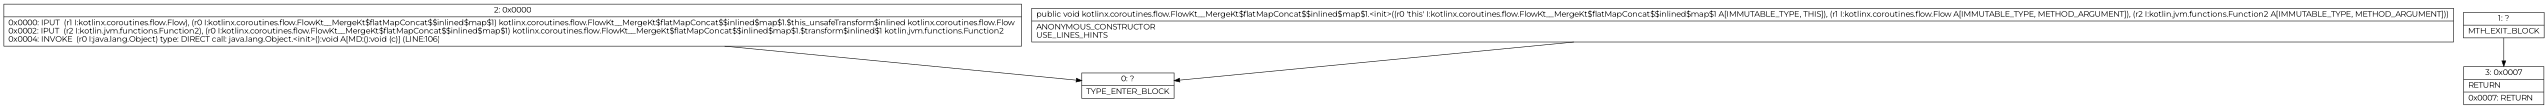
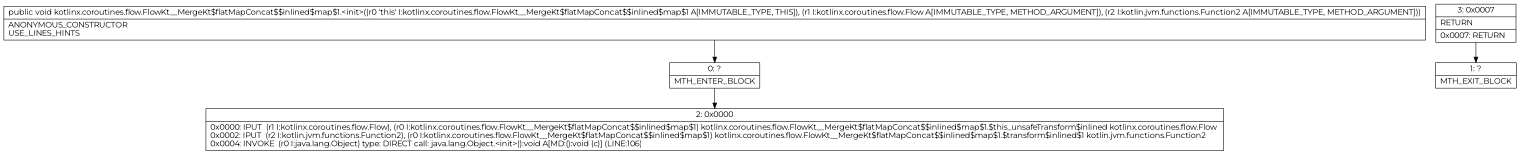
(2504, 49) -> (1476, 50)
(900, 63) -> (715, 96)
(1128, 92) -> (715, 82)
